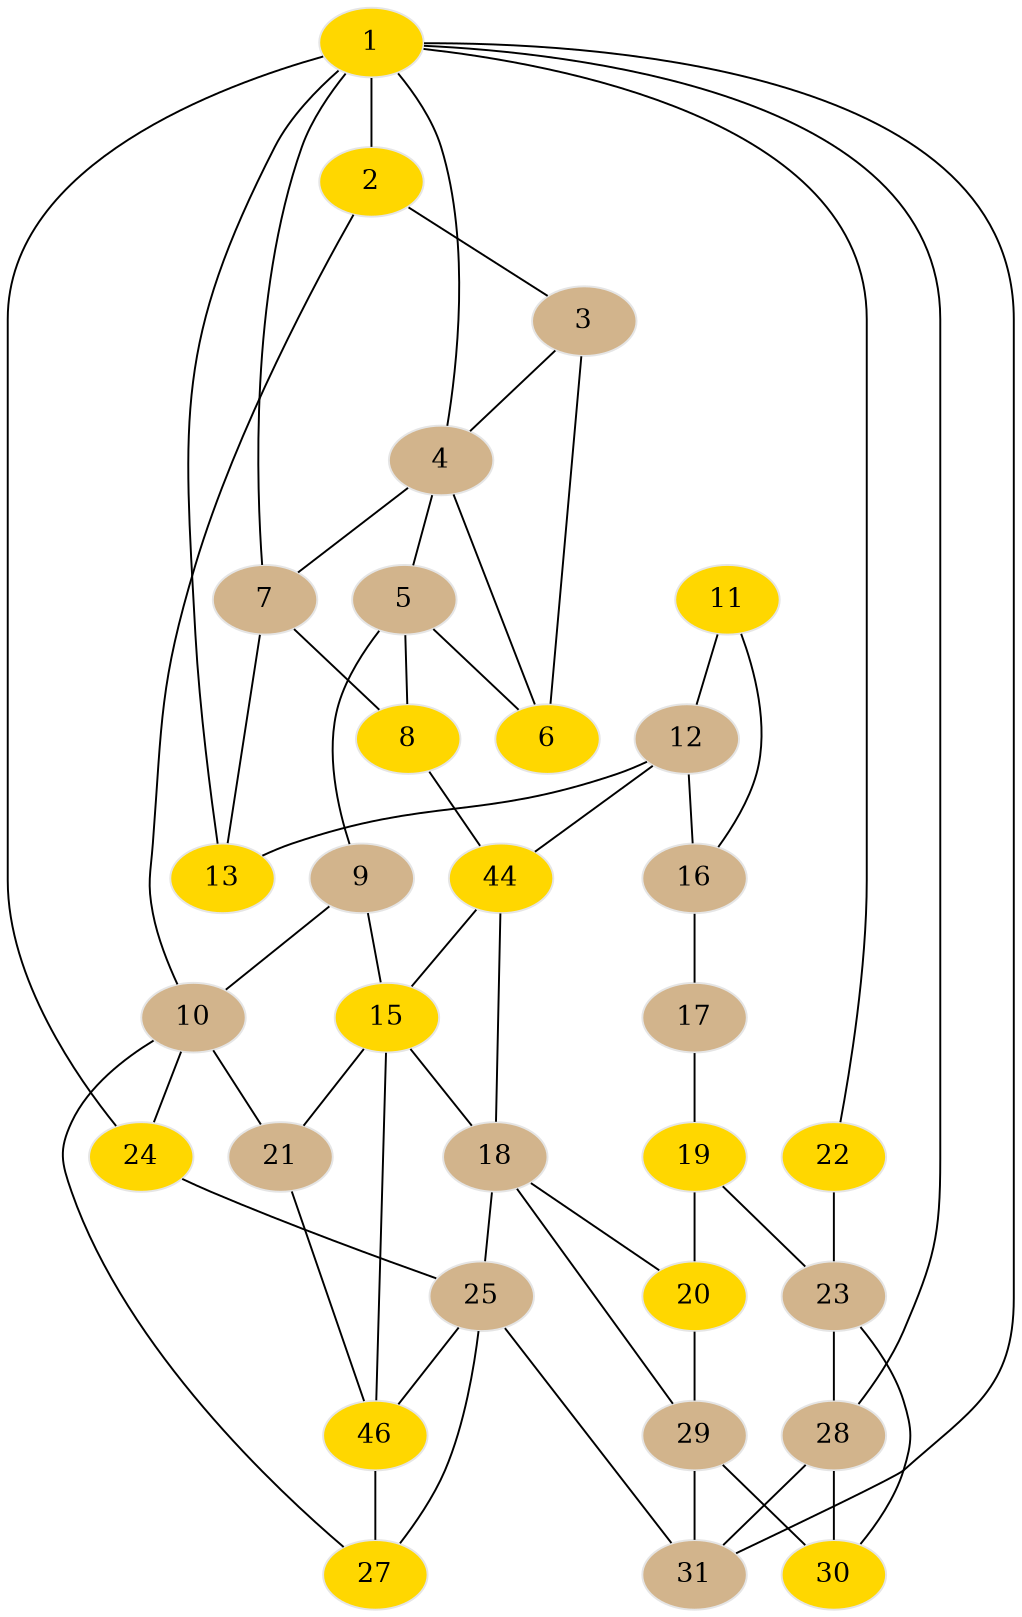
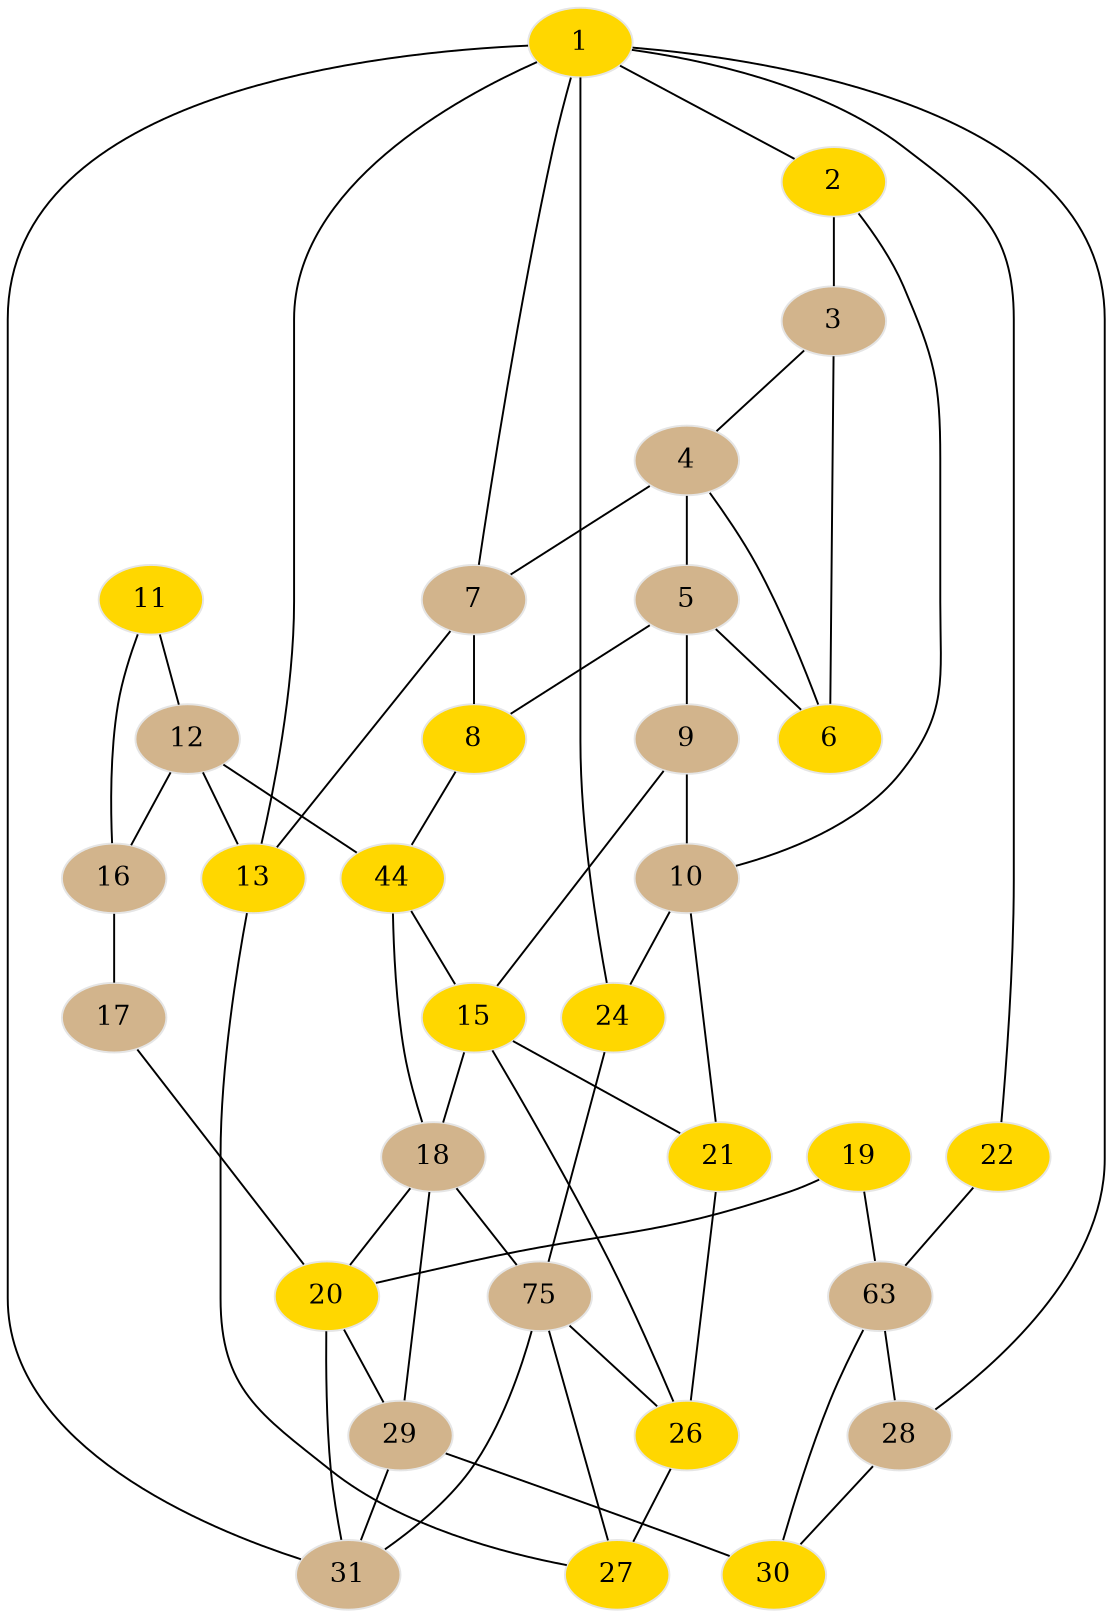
(459, 261) -> none
(695, 1088) -> (208, 1141)
(281, 1157) -> (720, 1157)
(482, 1296) -> (540, 1296)
(834, 1296) -> (880, 1296)
(130, 1309) -> (225, 1340)
(375, 1436) -> (687, 1436)
(773, 1497) -> (328, 1436)
